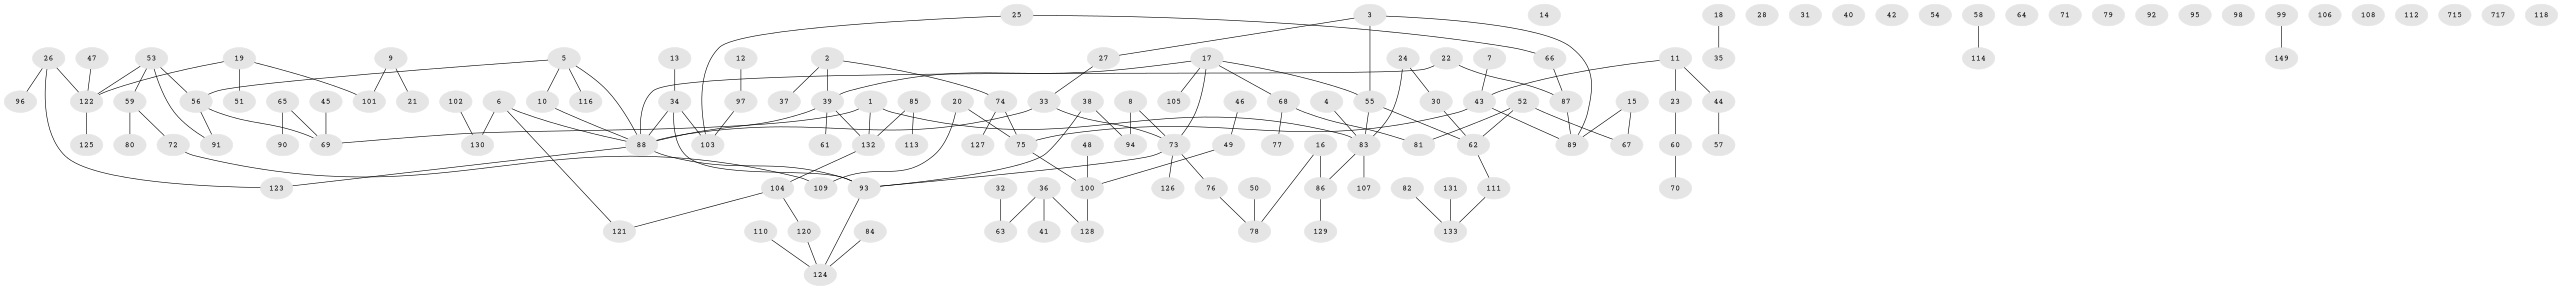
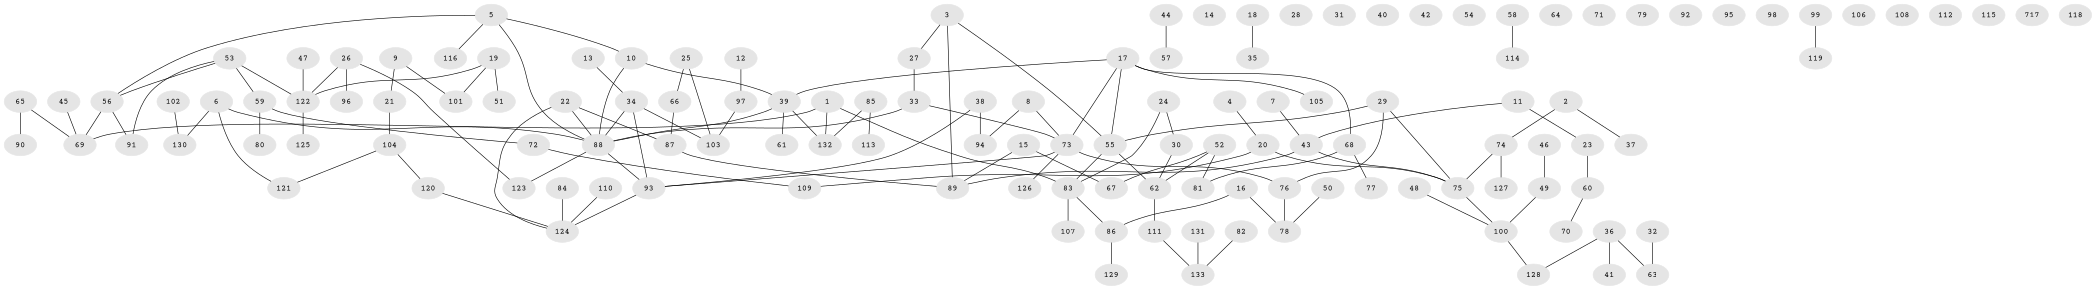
(2455, 15) -> (1989, 15)
(2282, 58) -> (1816, 58)
(828, 80) -> (709, 78)
(1697, 80) -> none
none -> (1383, 102)
(1342, 120) -> (1244, 120)
(823, 167) -> (390, 121)
none -> (498, 175)
